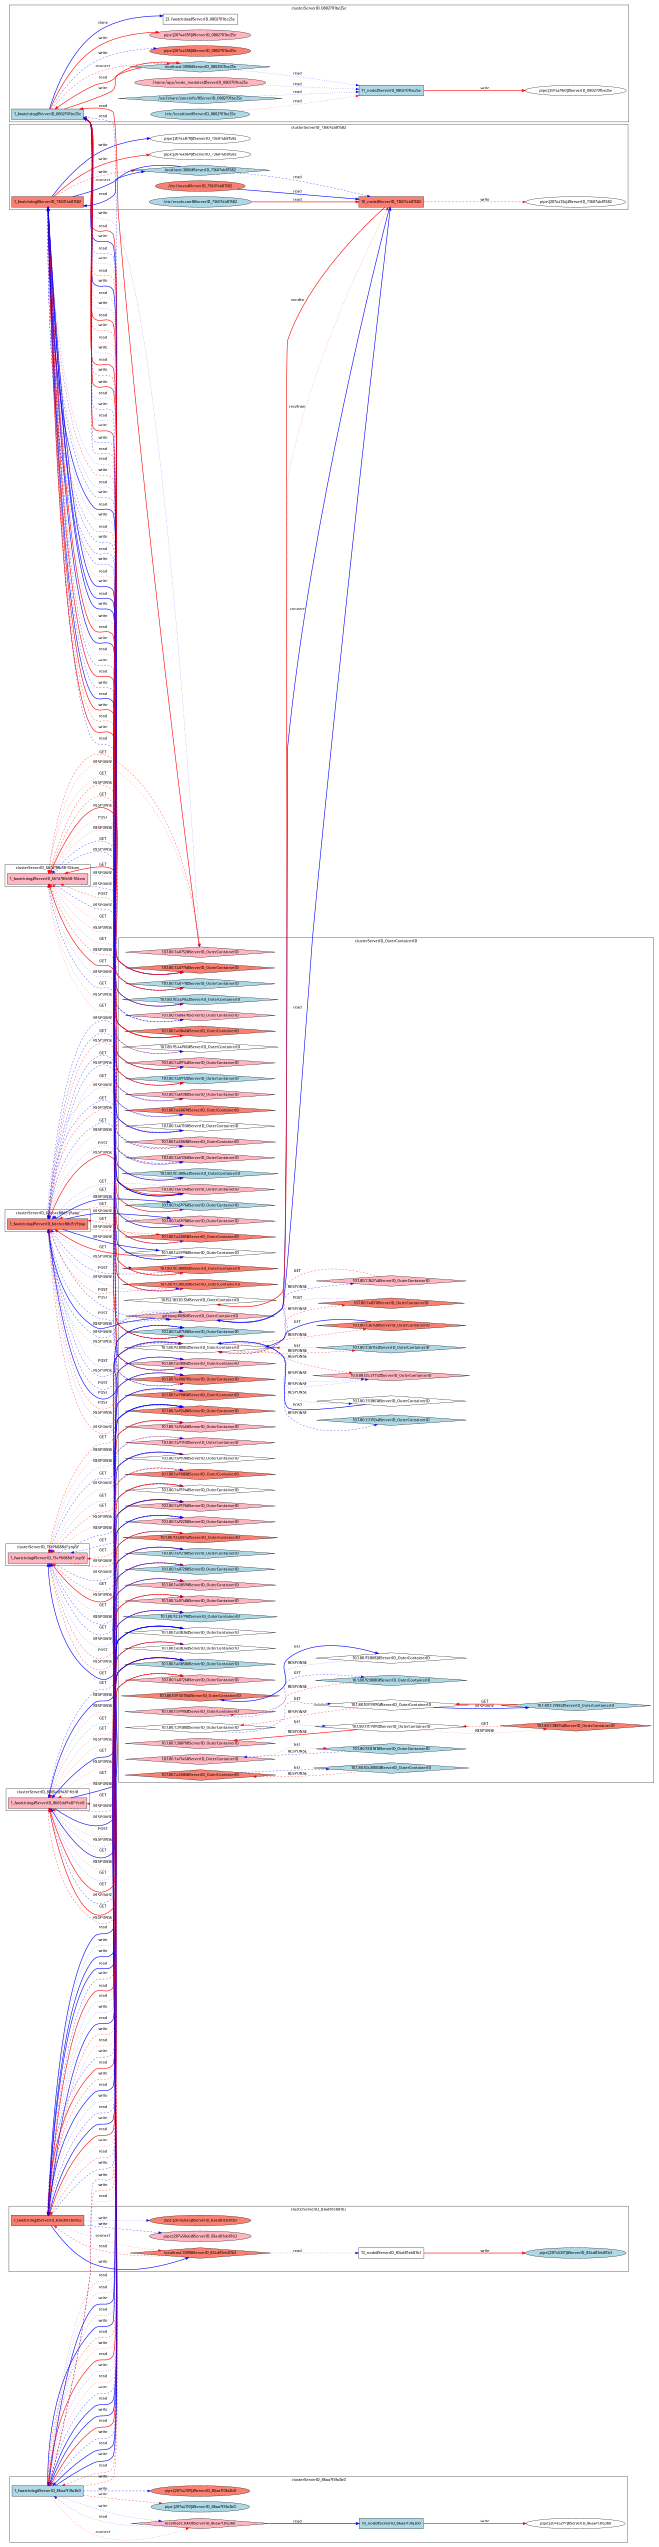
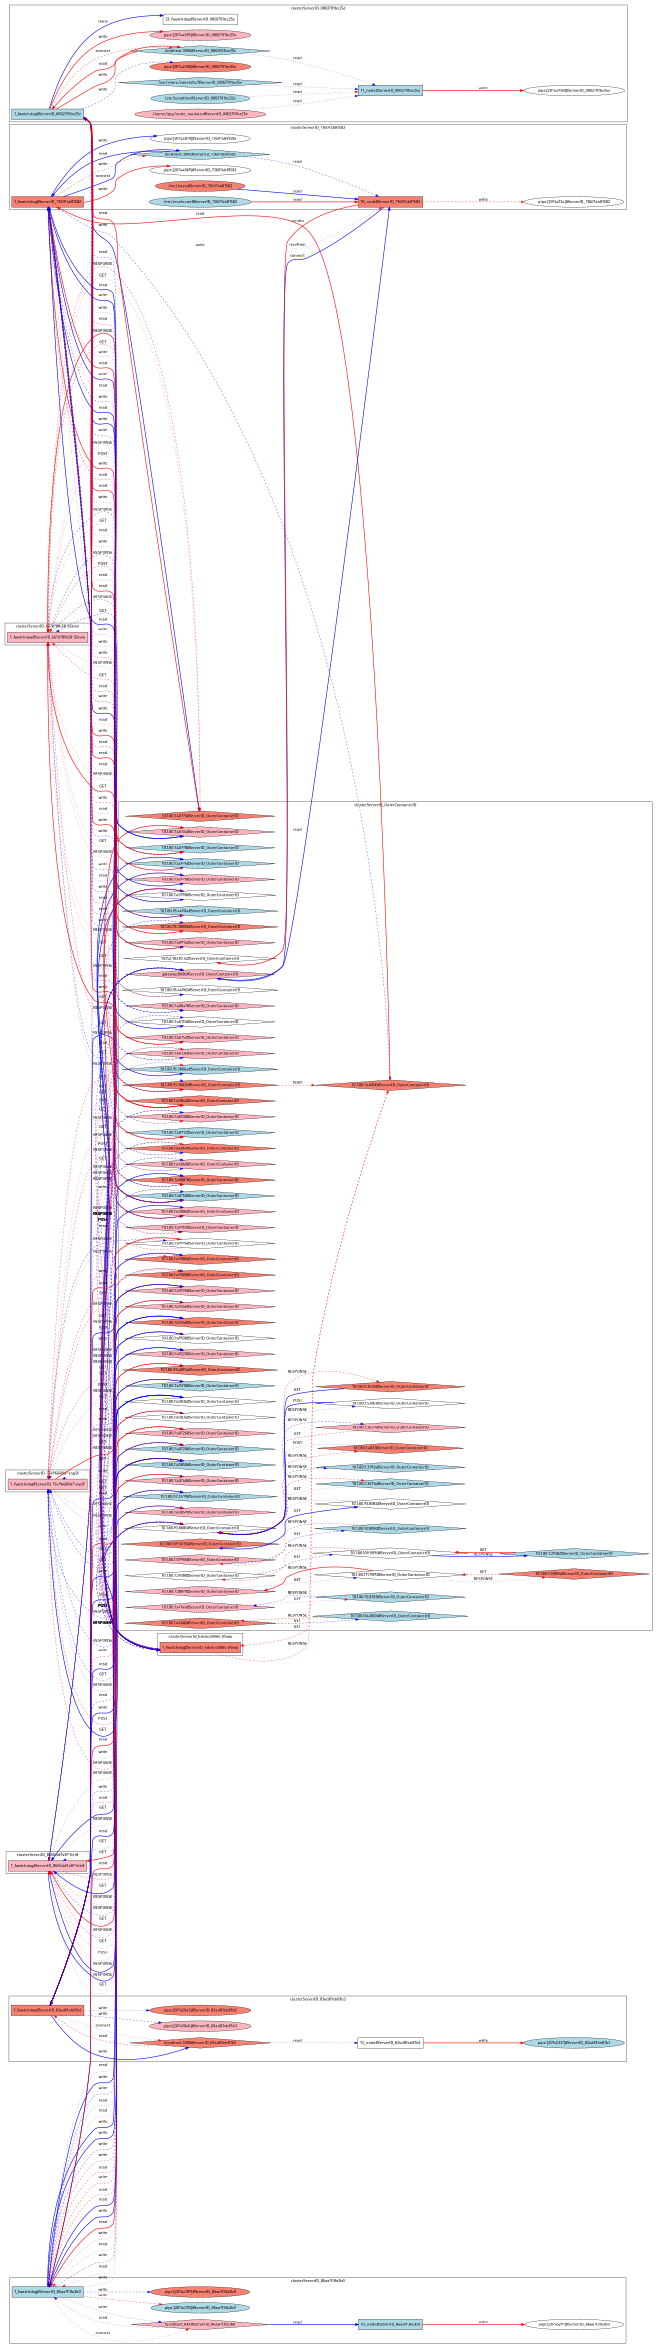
(94, 1293) -> (295, 1085)
(391, 1376) -> none
